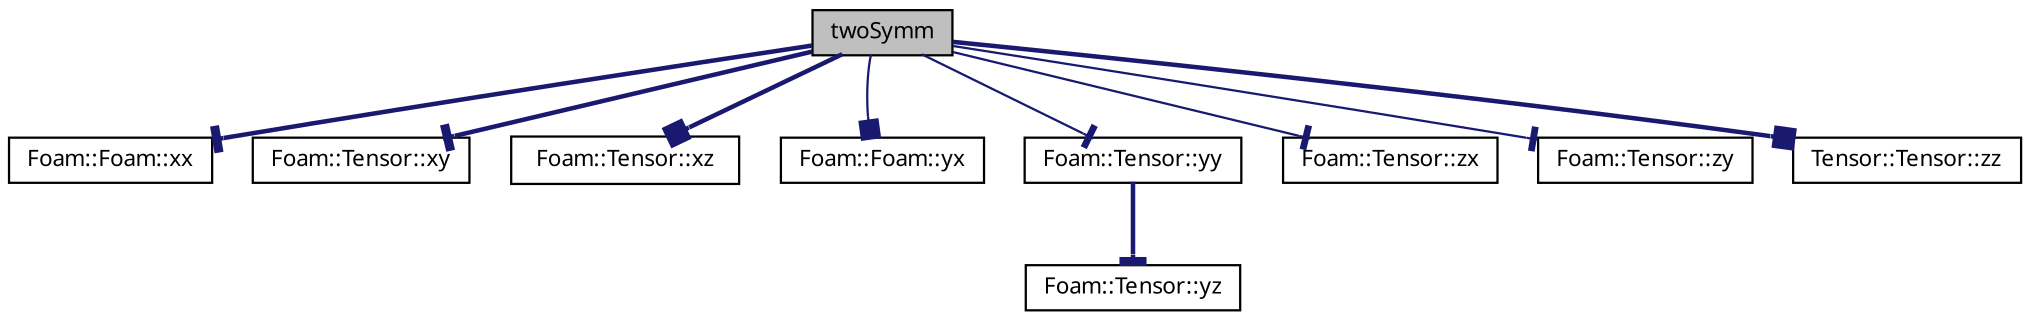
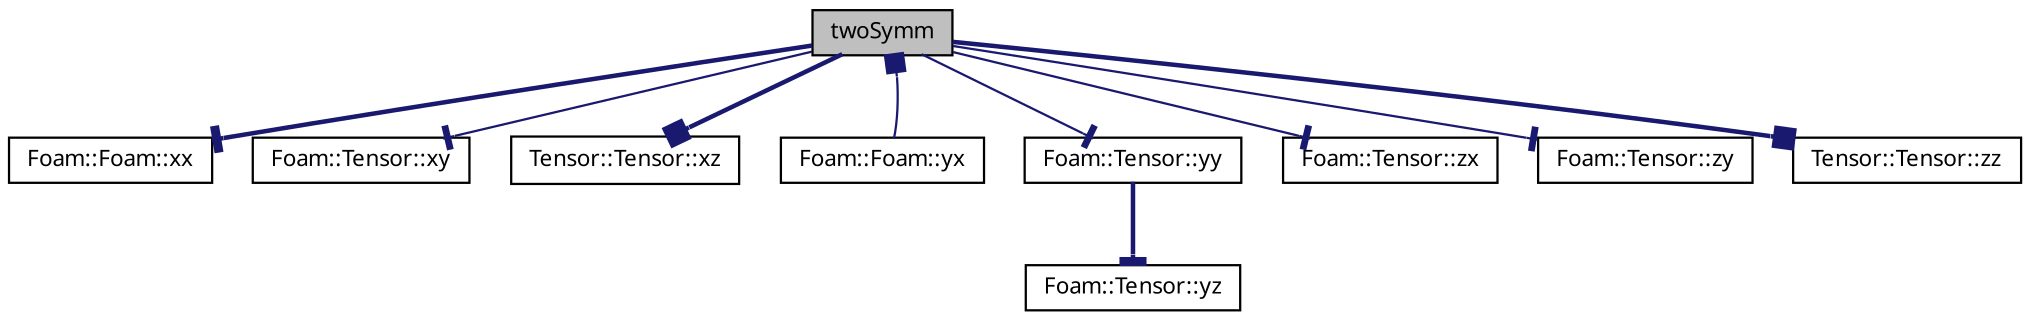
(867, 85) -> (897, 108)
(633, 94) -> (633, 94)
(625, 160) -> (625, 160)
